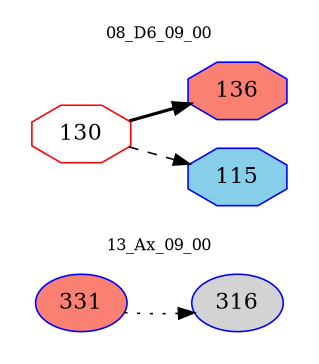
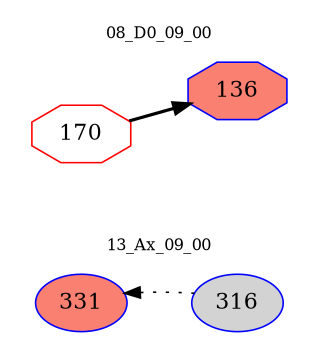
(159, 34) -> (159, 34)
(81, 134) -> (81, 134)
(237, 177) -> none
(151, 314) -> (167, 292)
